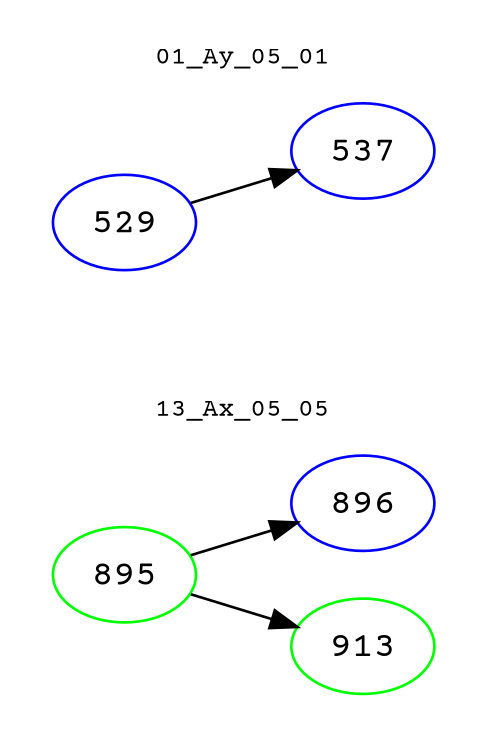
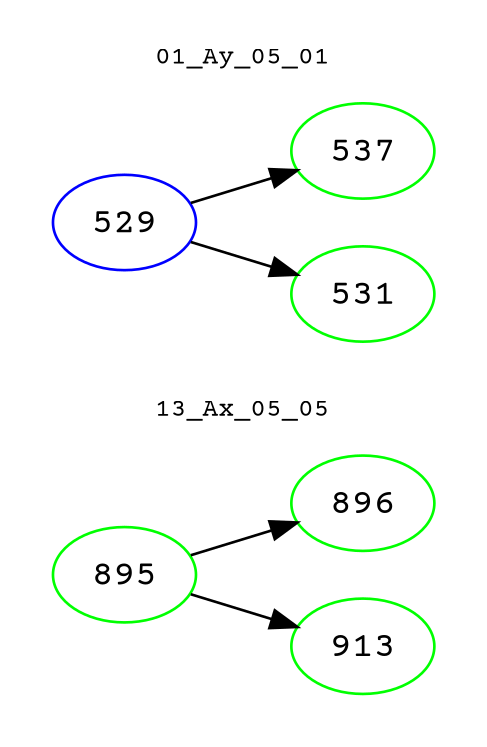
(363, 151) -> (363, 151)
none -> (363, 294)
(363, 503) -> (363, 503)
